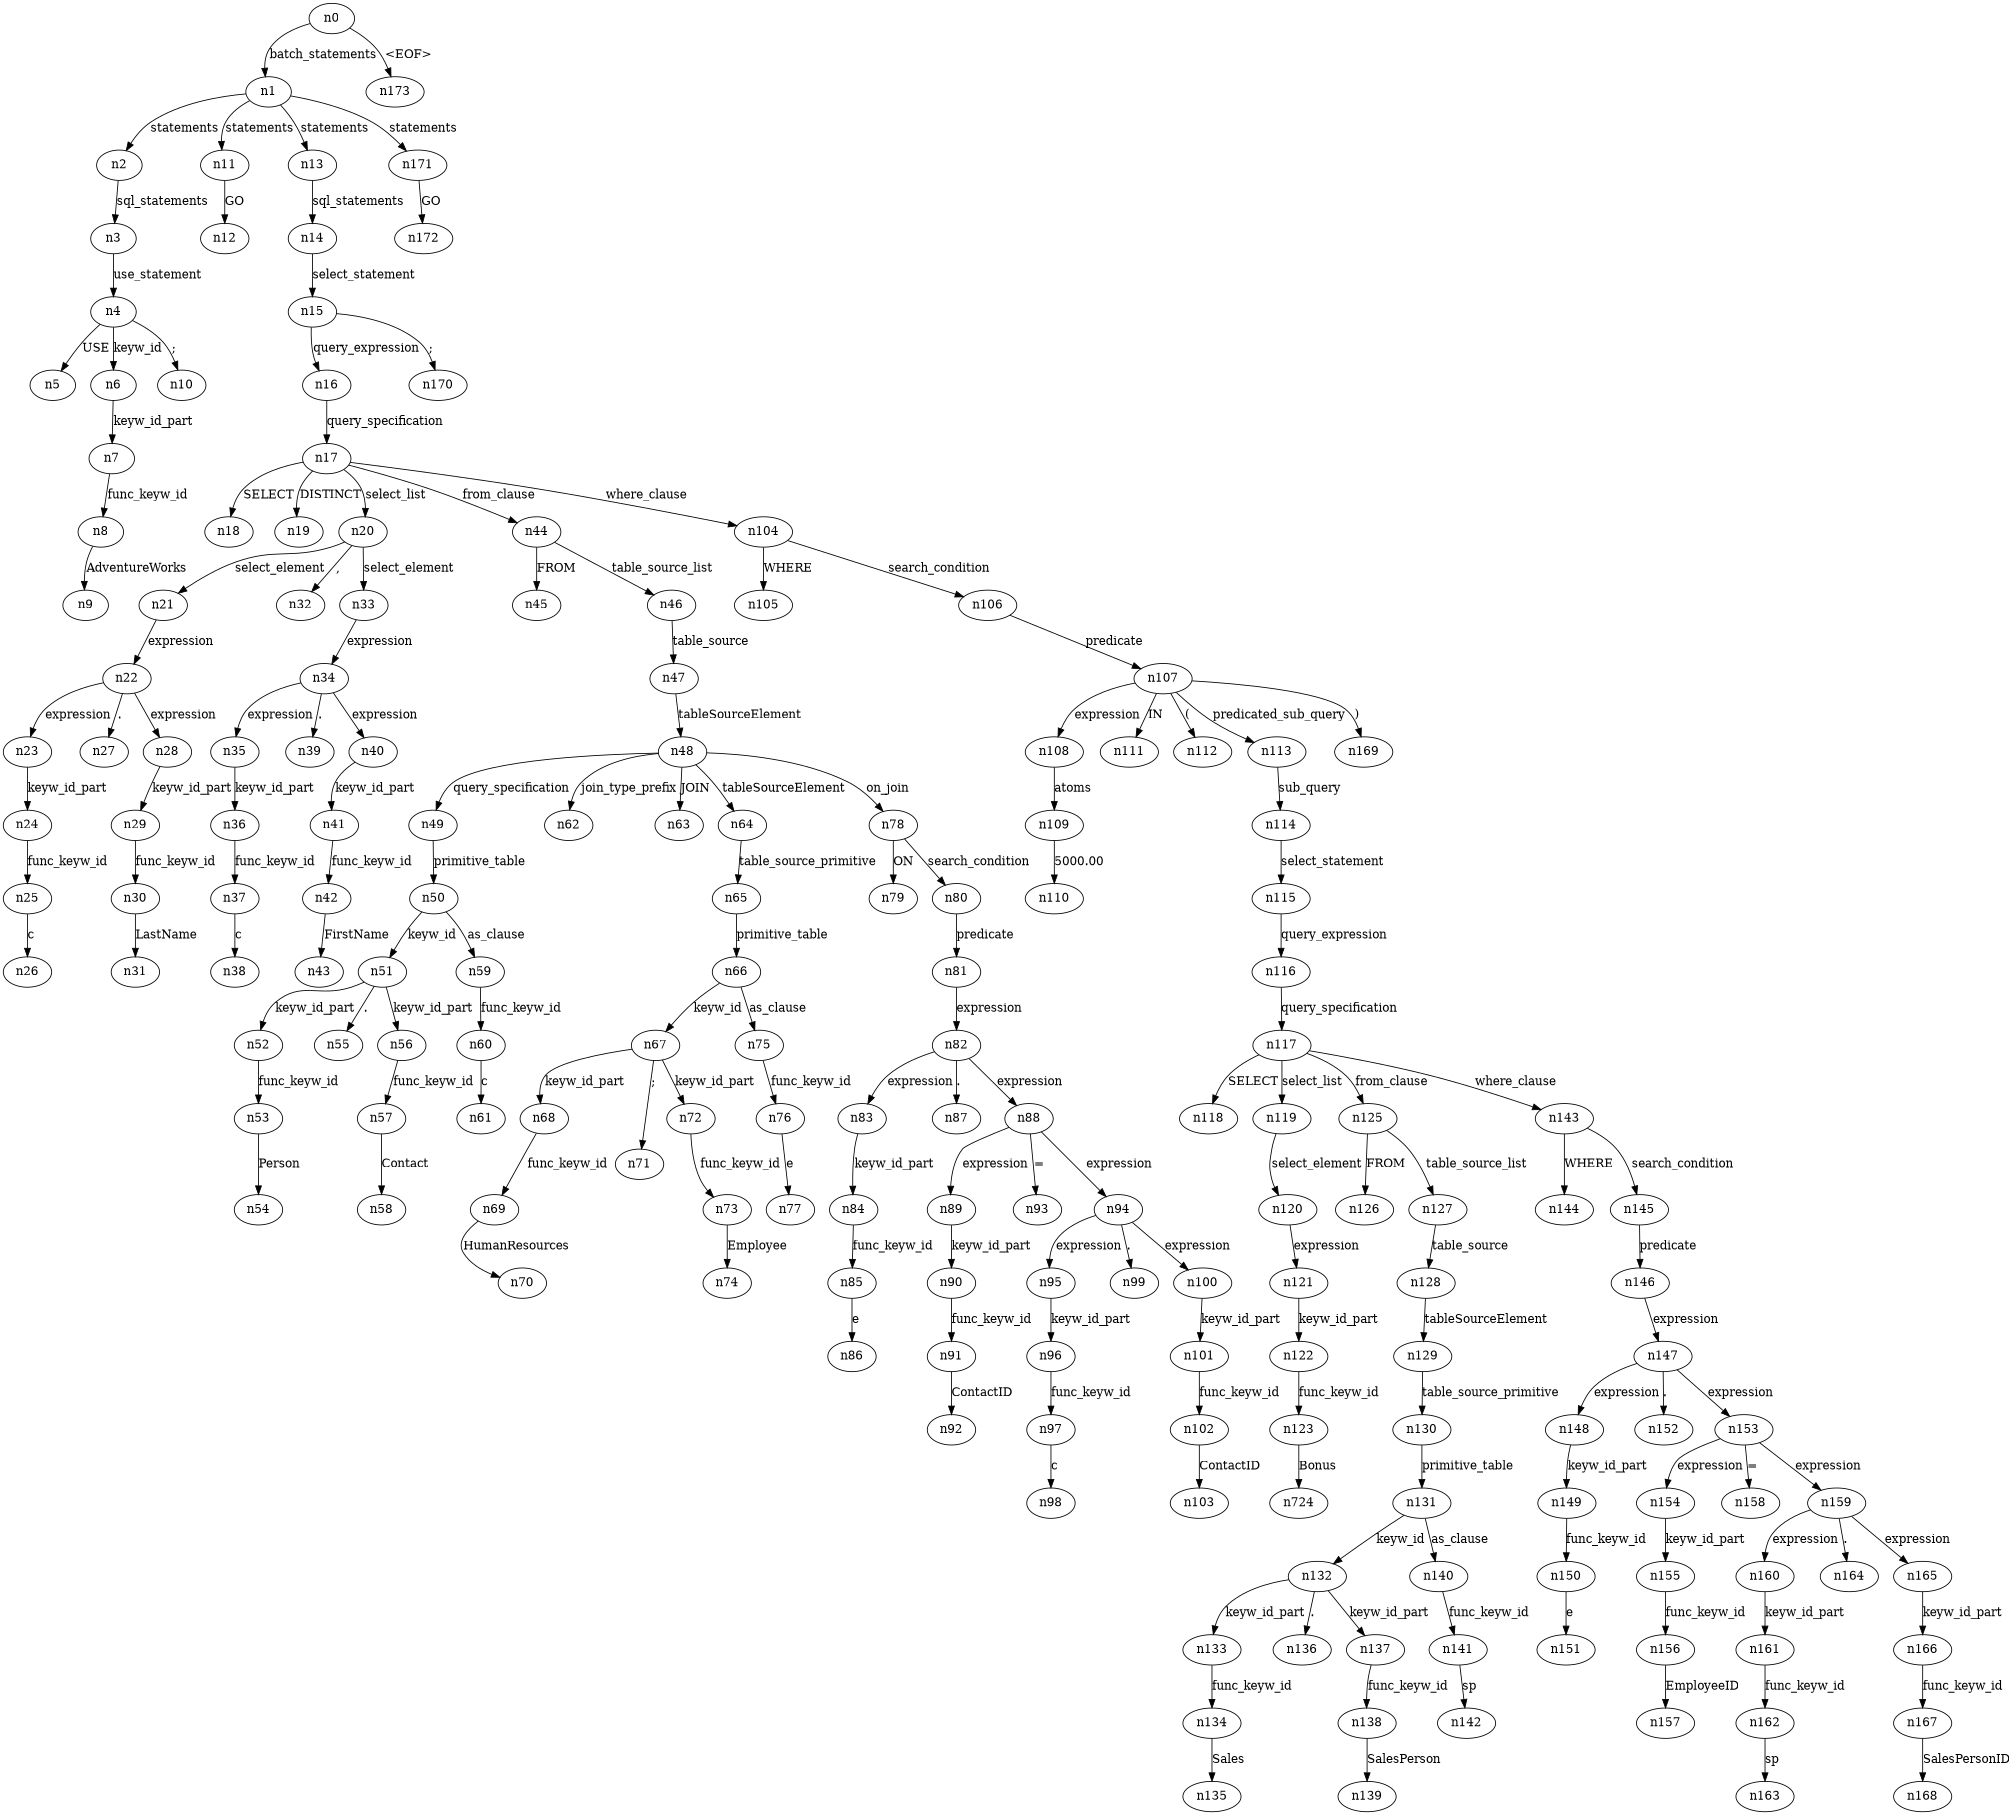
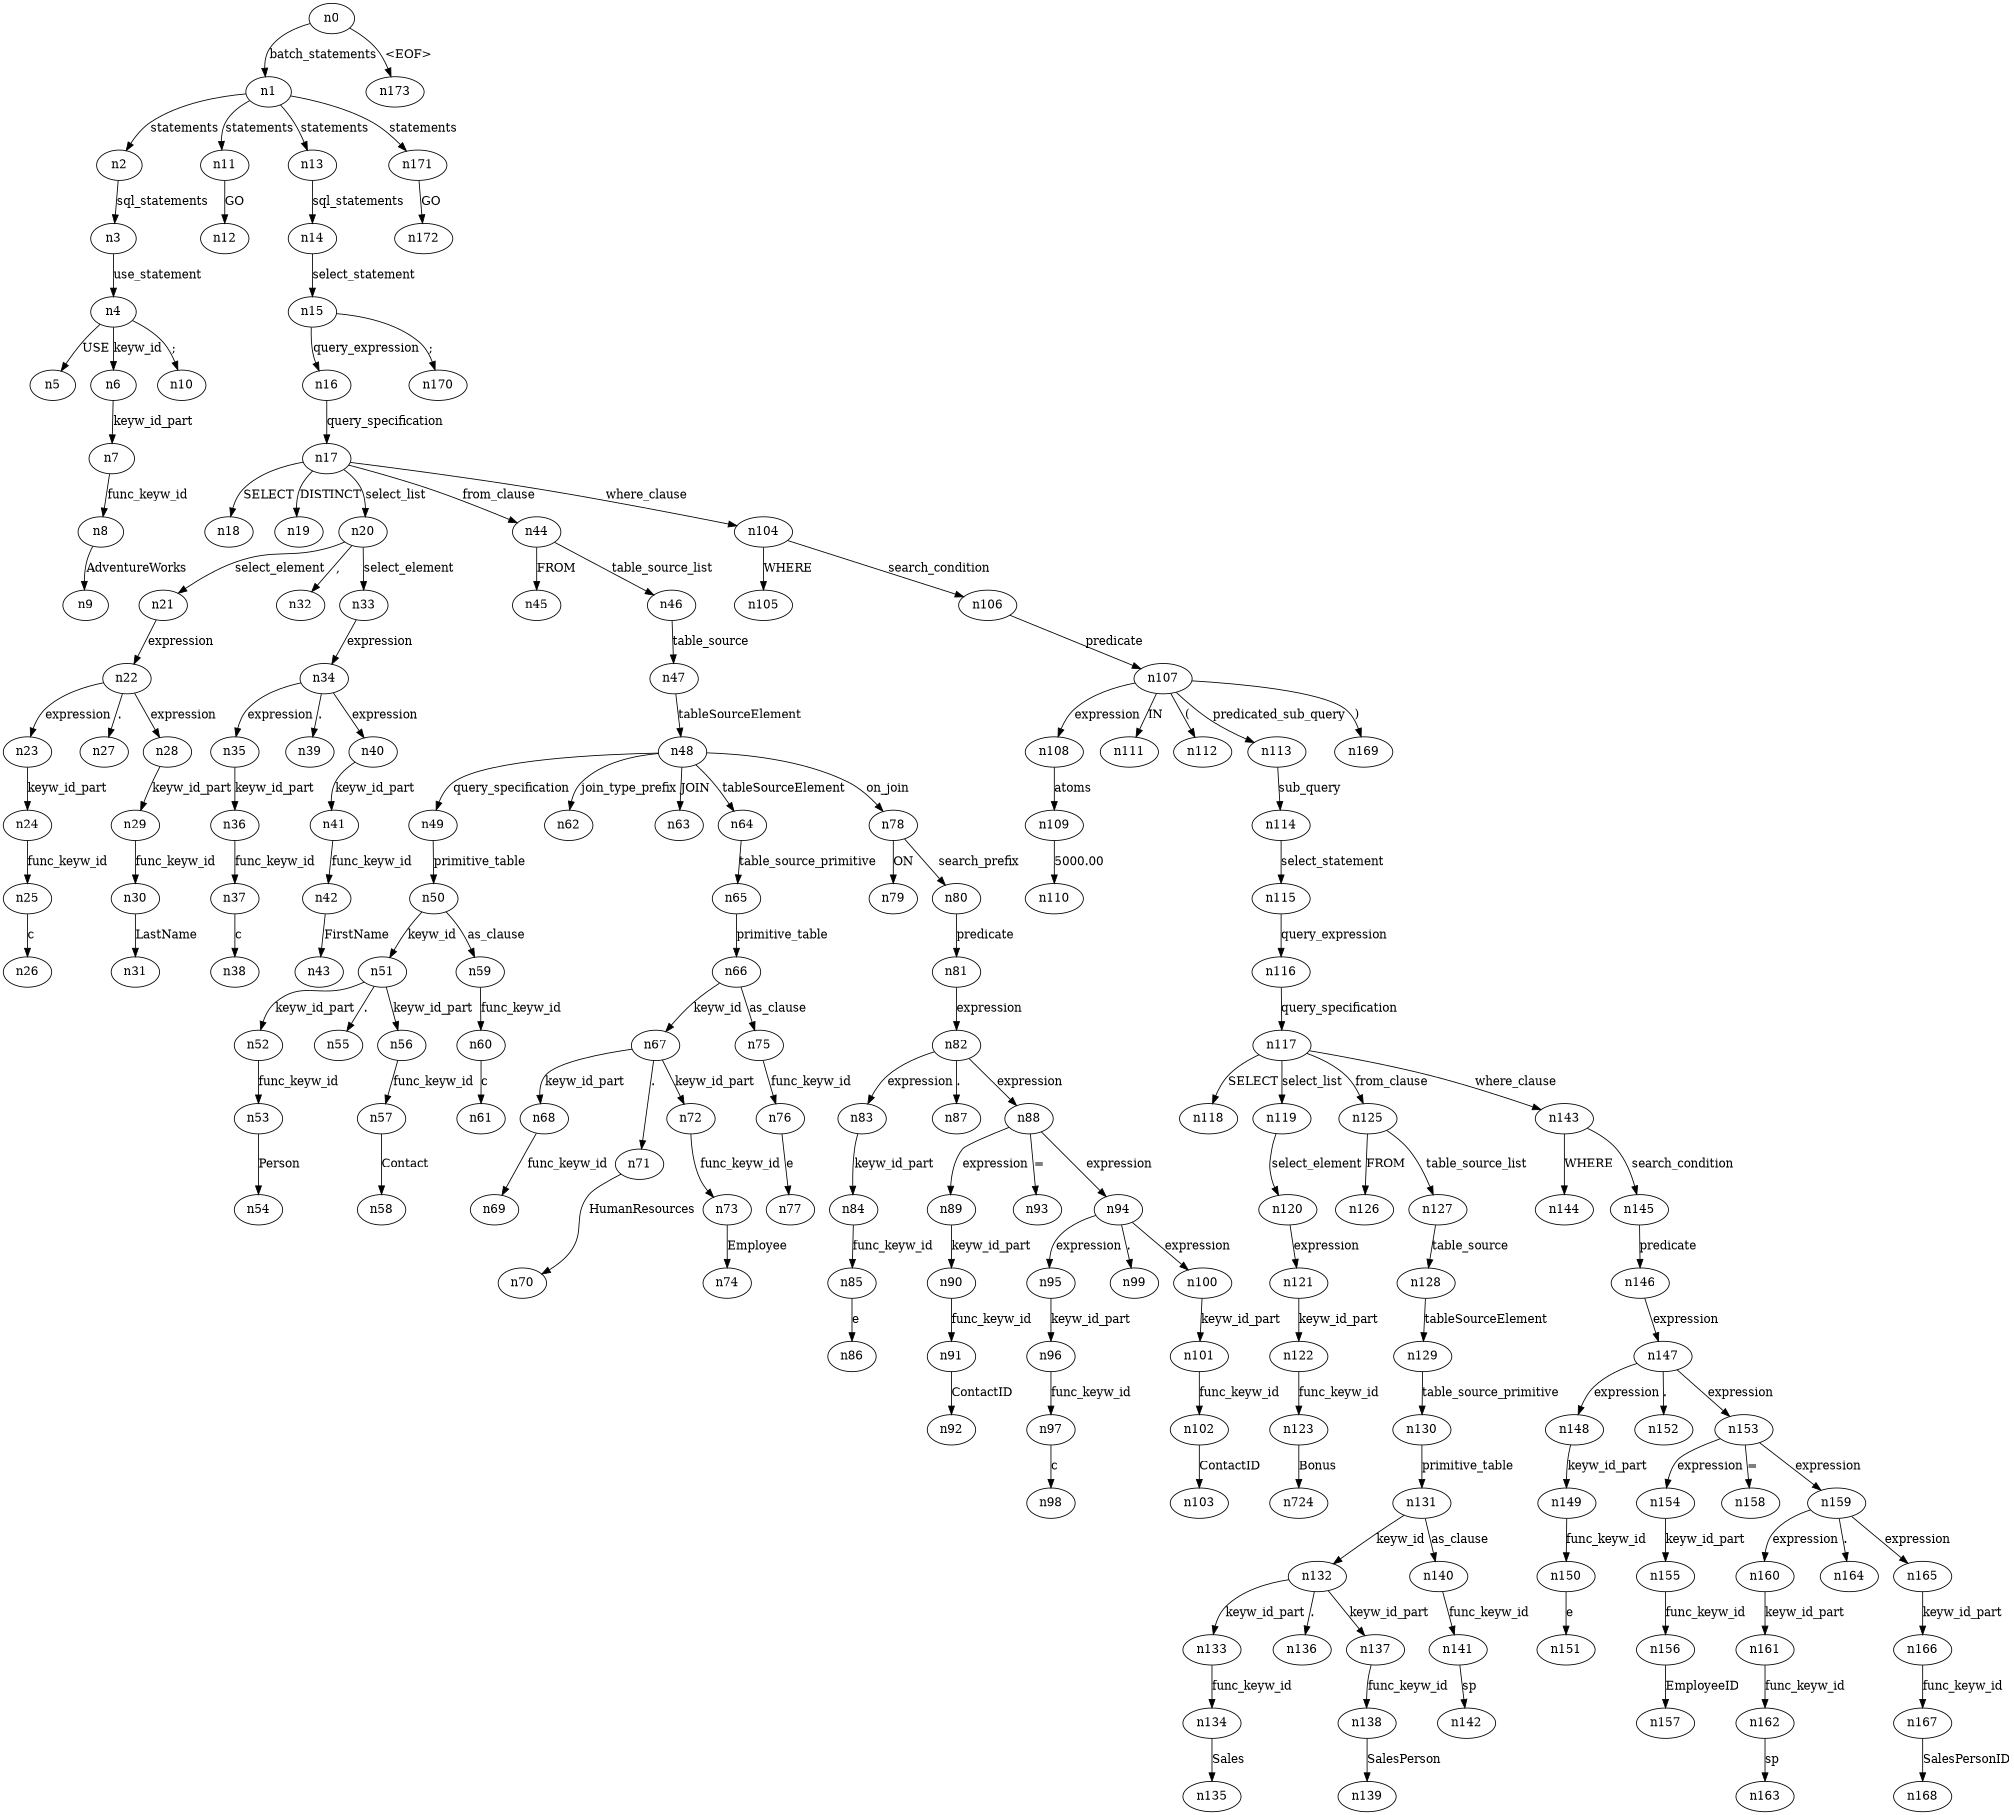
(979, 862) -> (979, 862)
(653, 1082) -> (653, 1082)
(463, 1252) -> (580, 1218)
